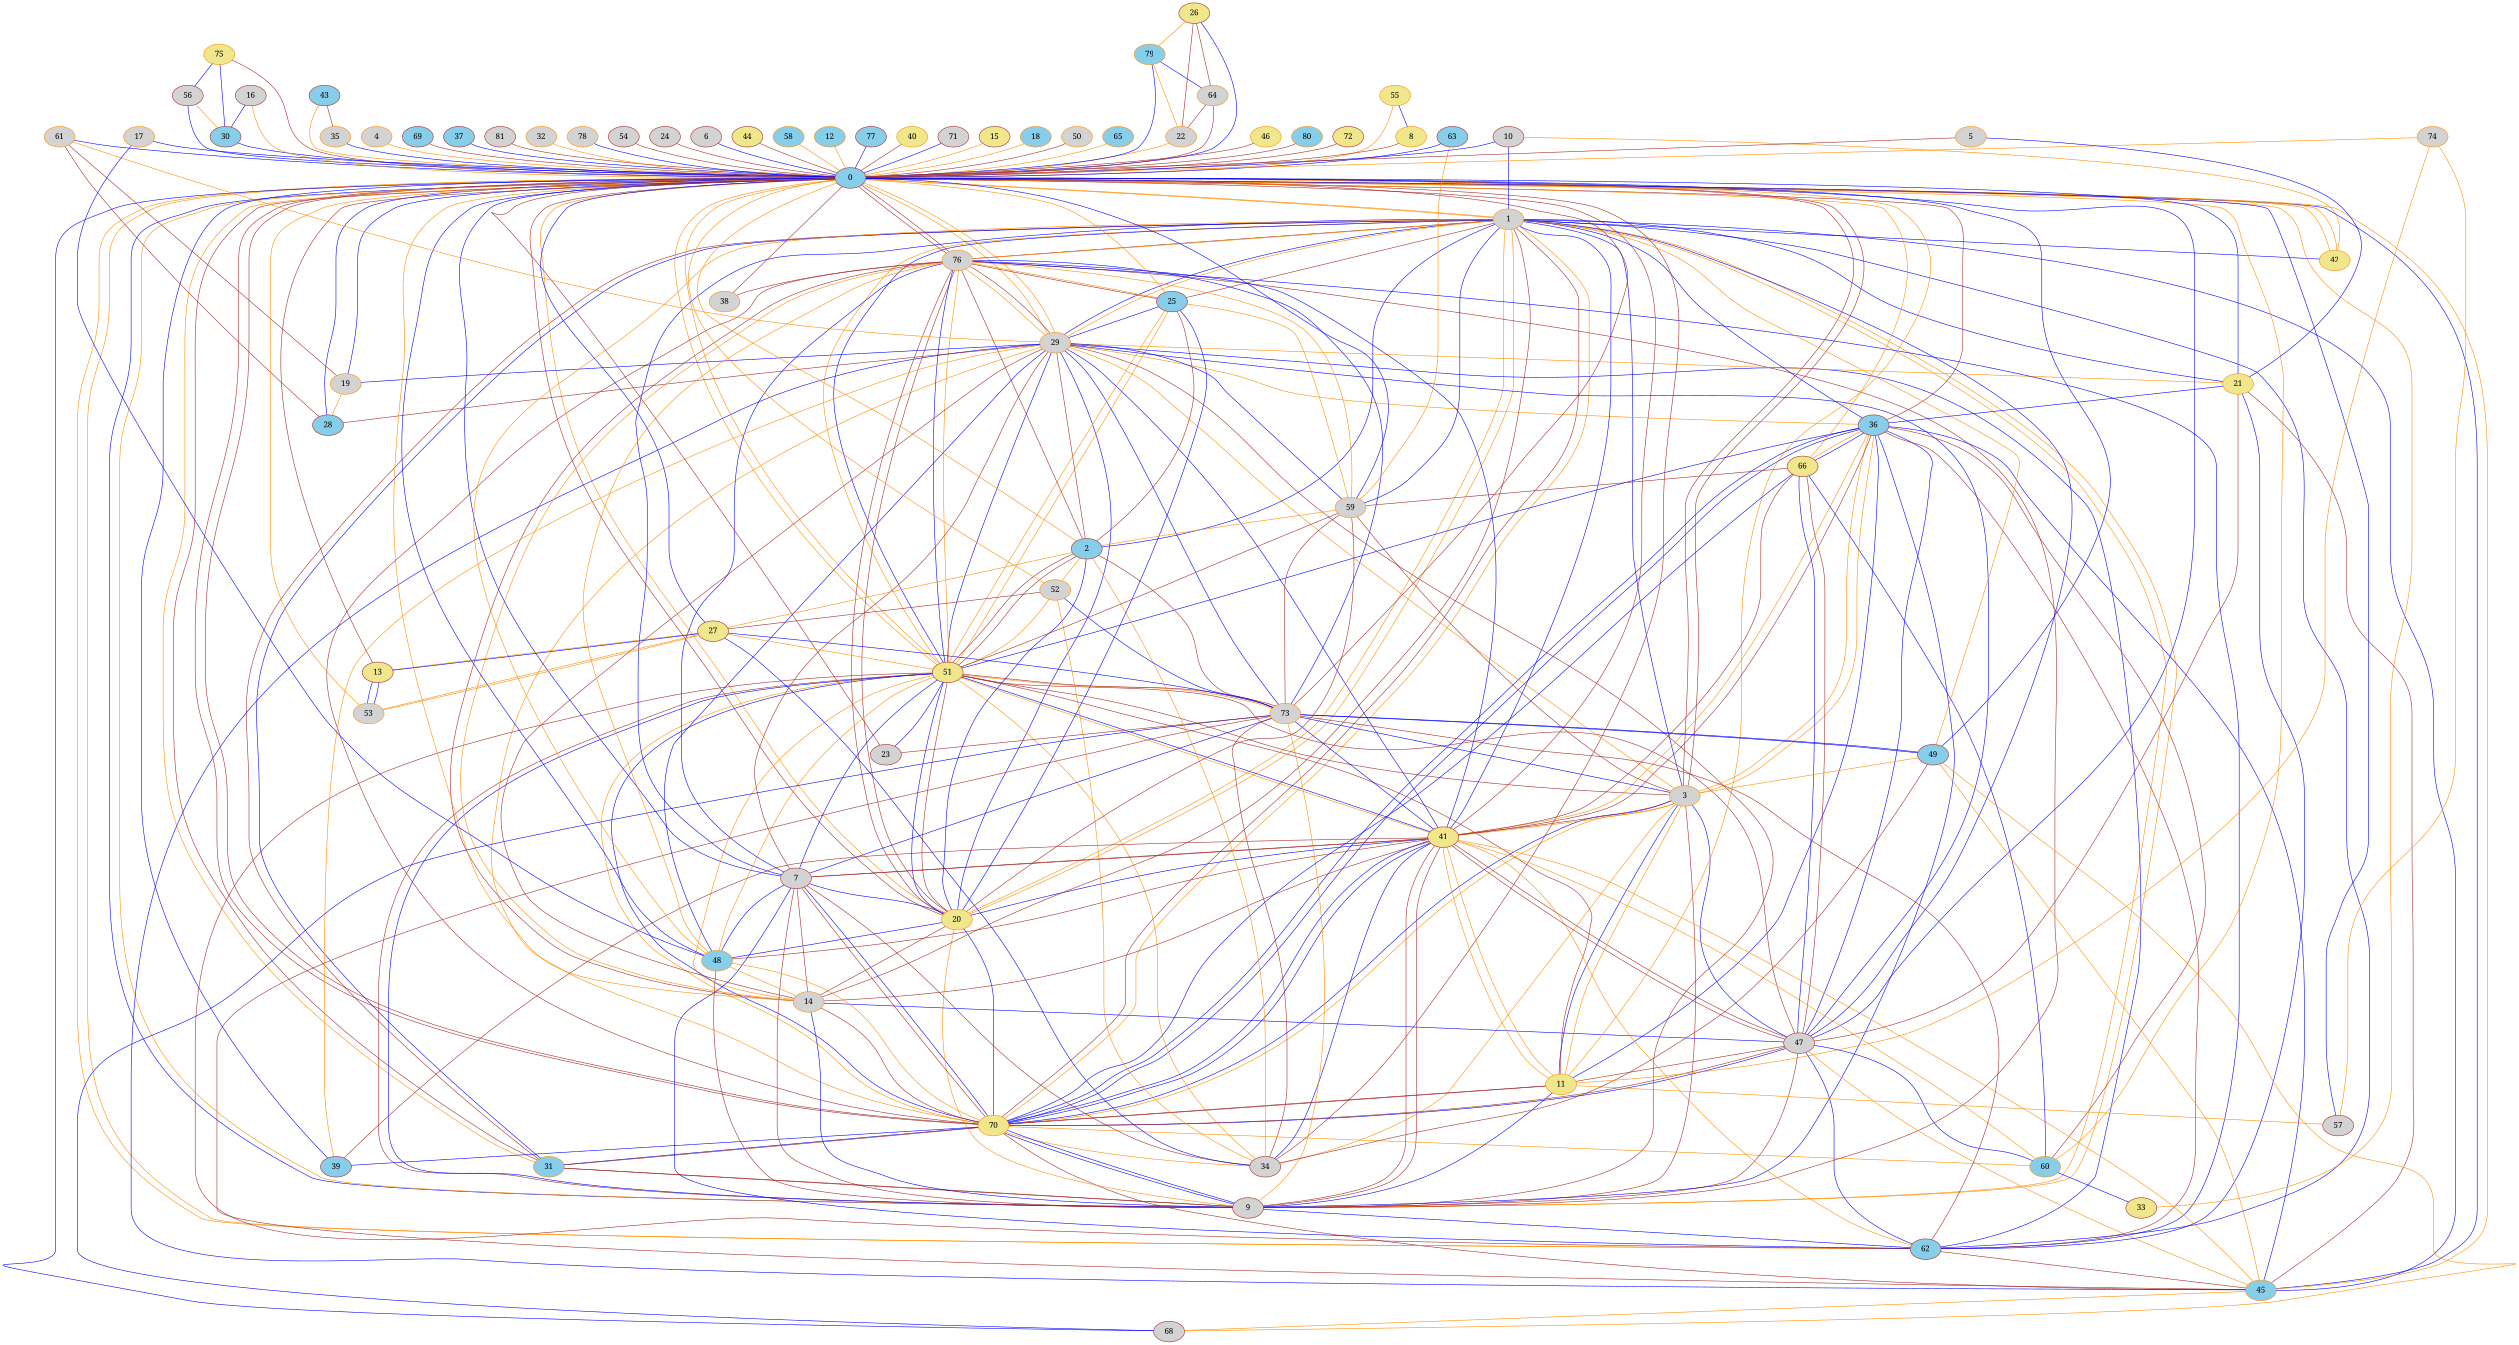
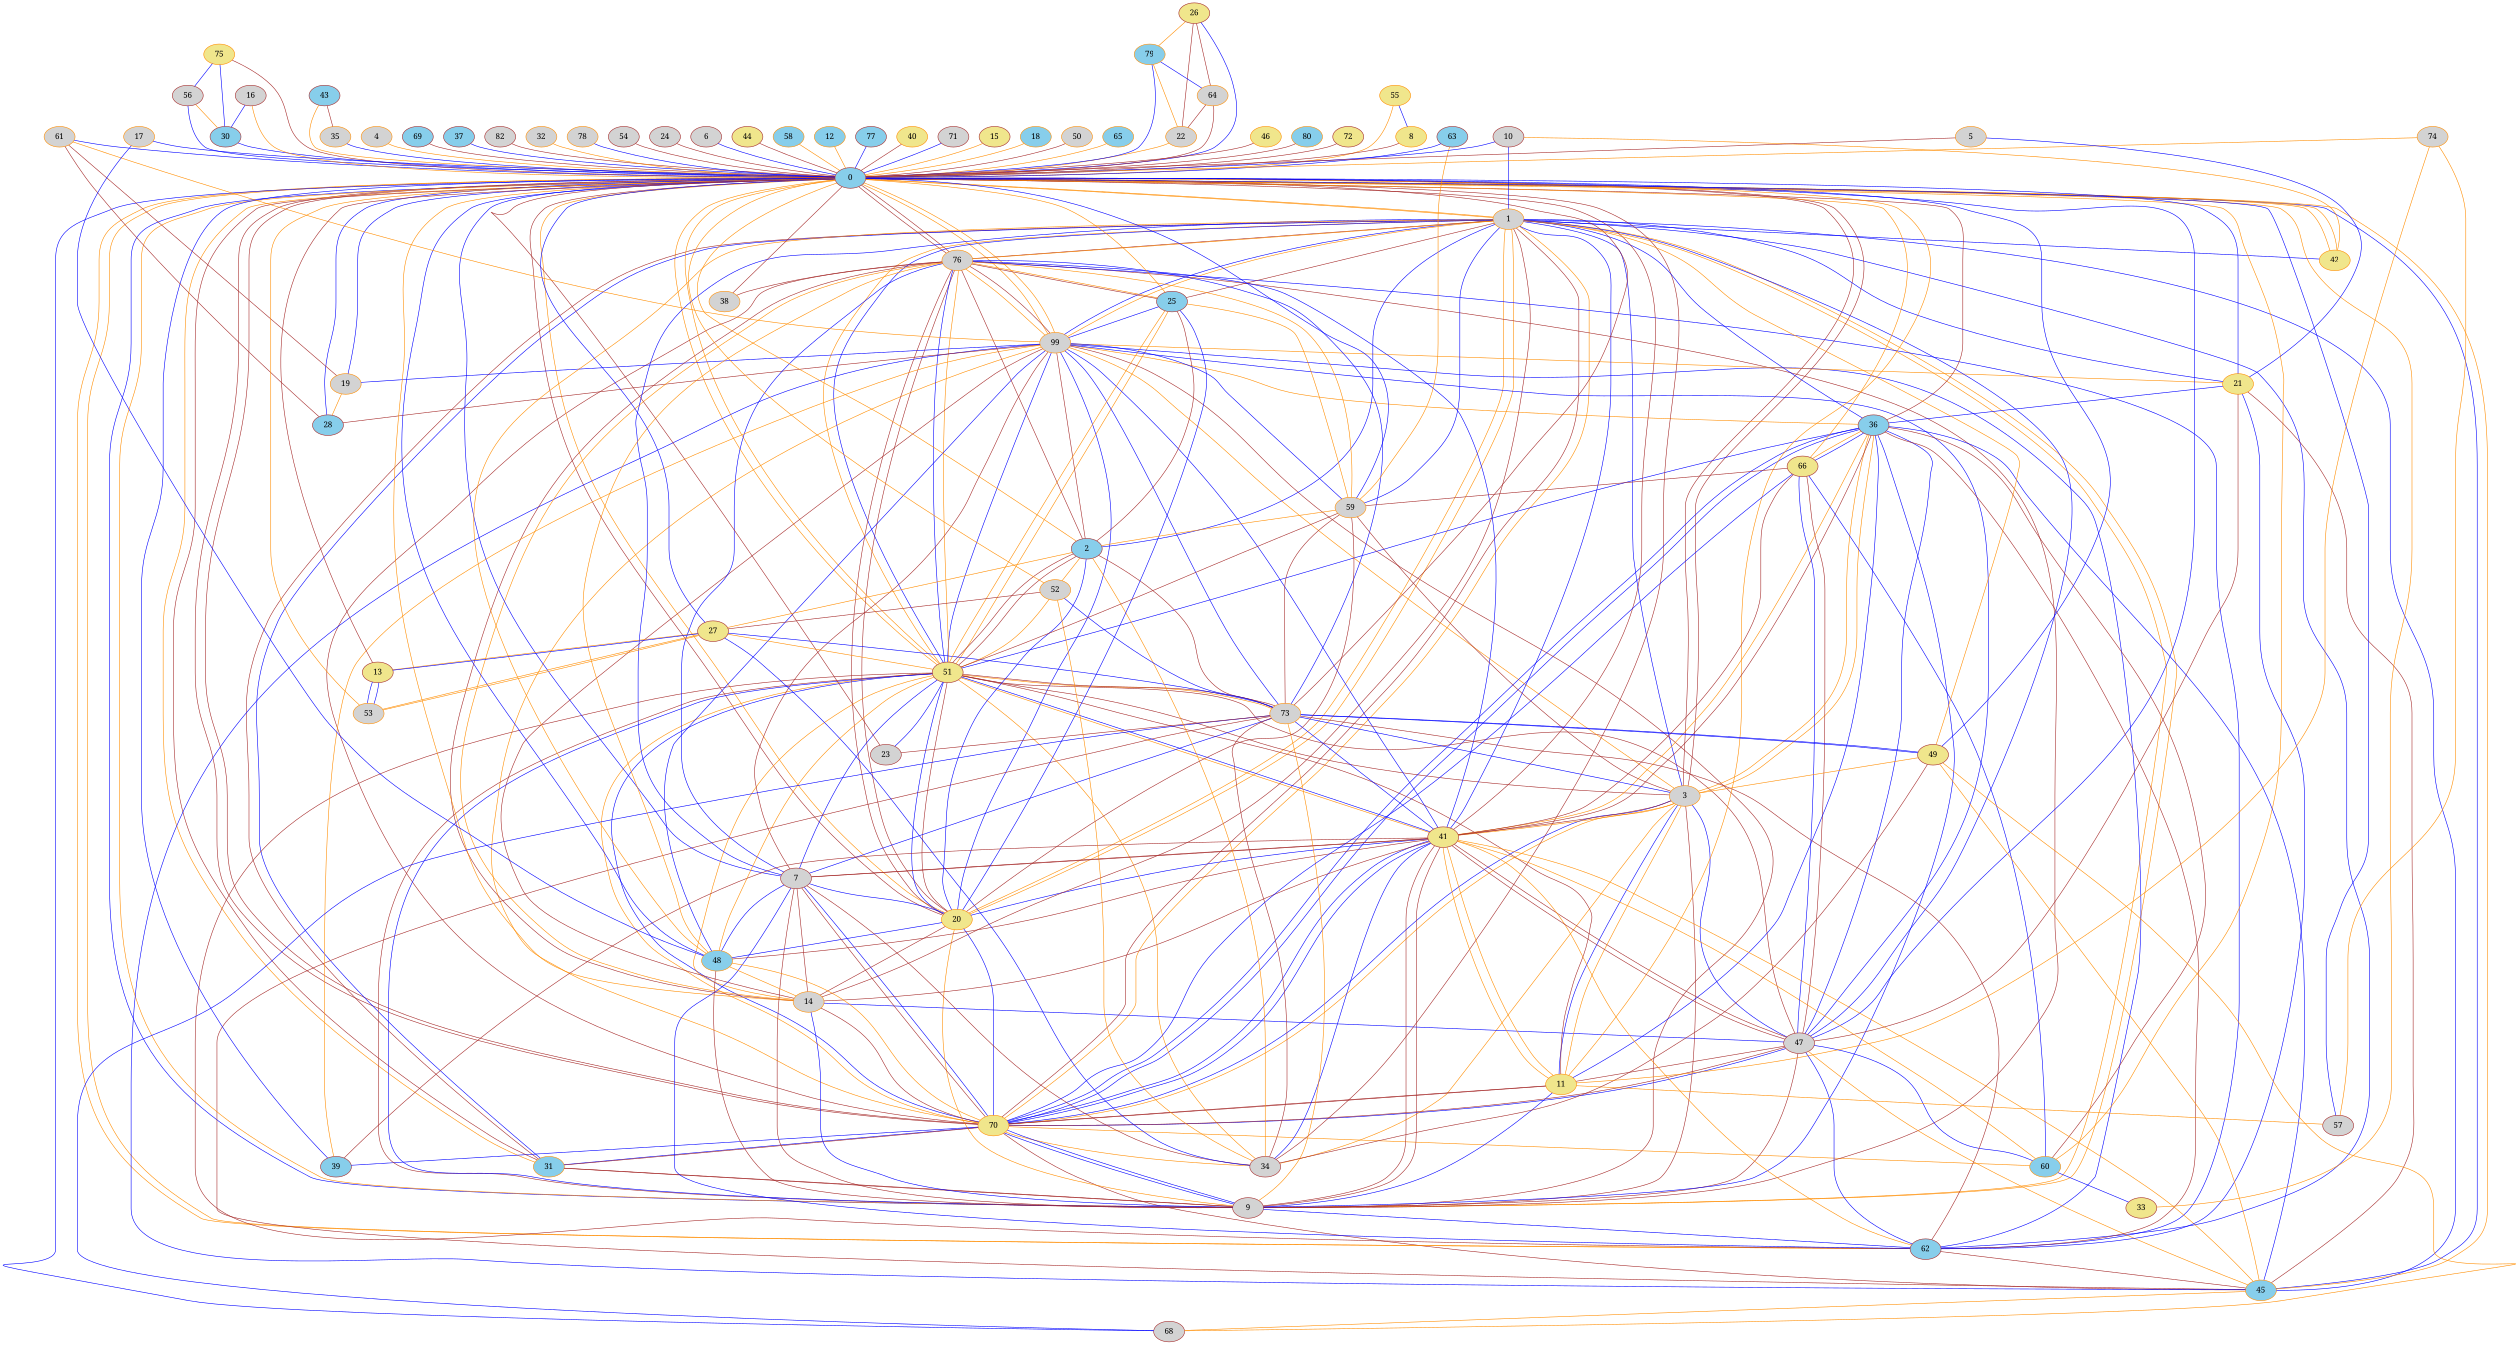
(500, 137) -> (500, 137)
(1055, 343) -> (1055, 343)
(1933, 755) -> (1933, 755)
